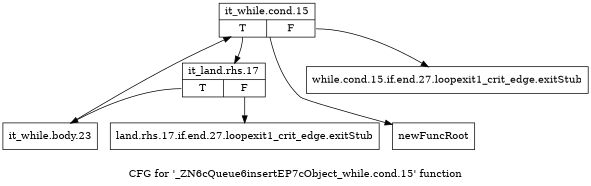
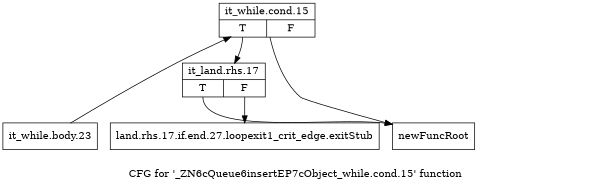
(447, 80) -> none
(128, 98) -> (289, 122)
